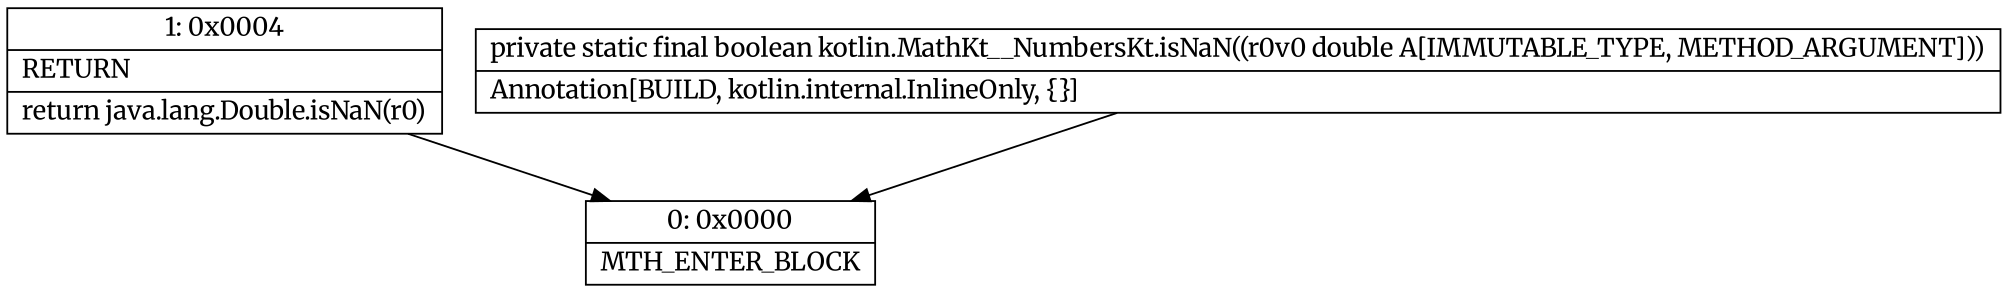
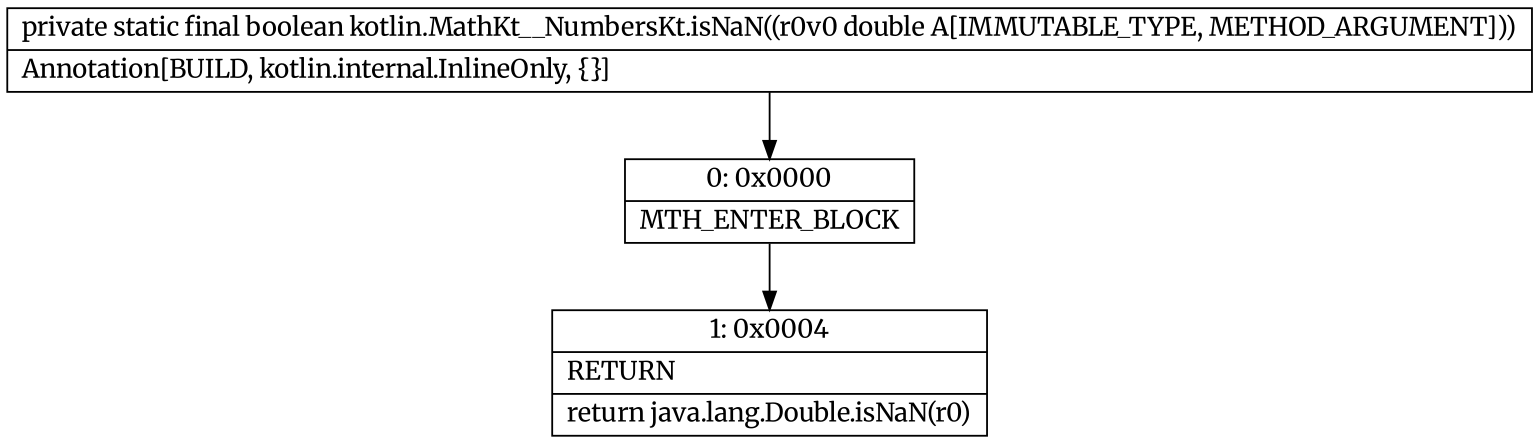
(500, 165) -> (770, 267)
